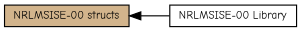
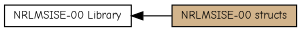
(155, 16) -> (158, 16)
